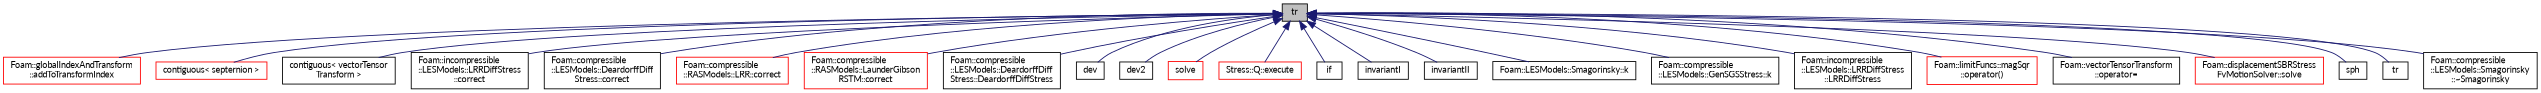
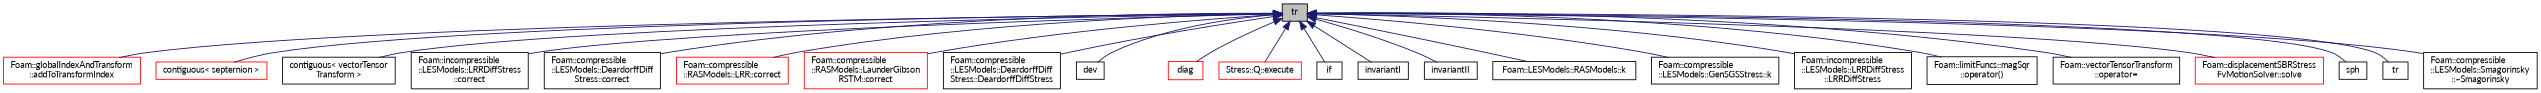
(1136, 71) -> none
(1186, 71) -> (1186, 71)
(1564, 71) -> (1564, 71)
(1982, 71) -> (1982, 71)
